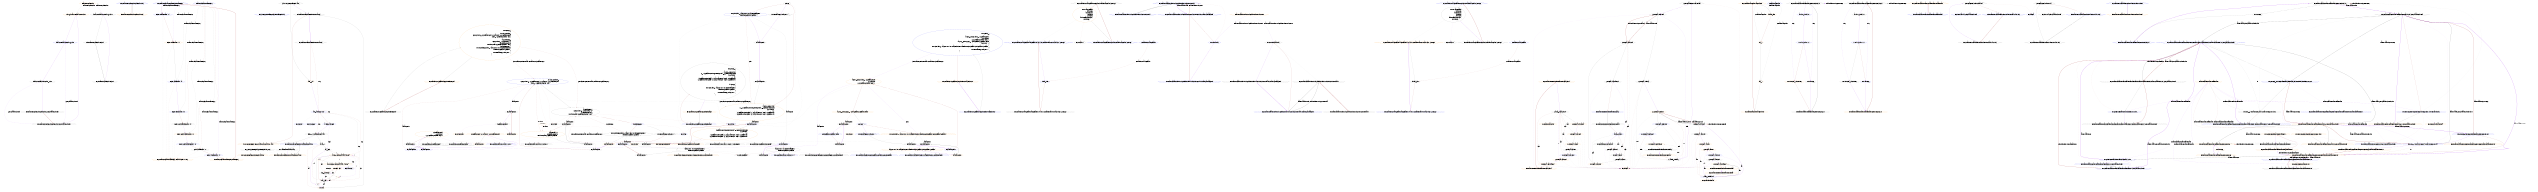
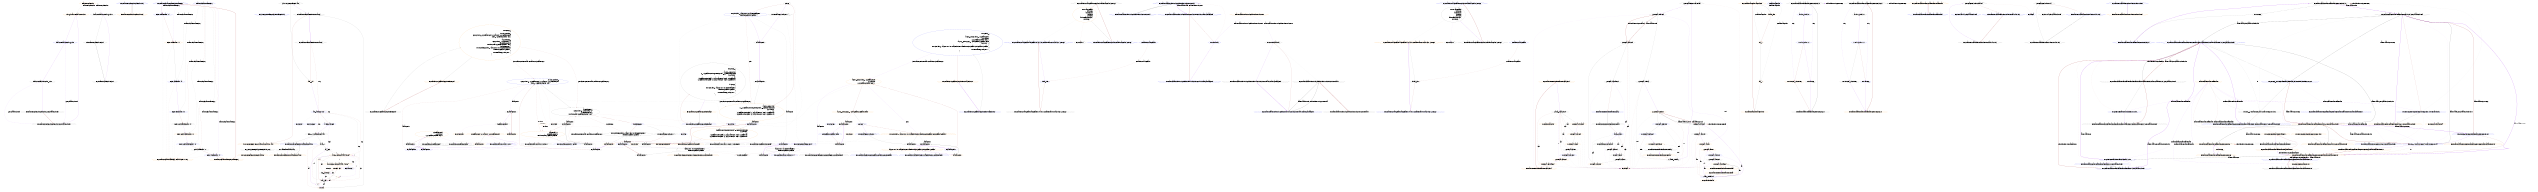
(1686, 84) -> (1688, 89)
none -> (831, 124)
none -> (567, 144)
none -> (803, 144)
